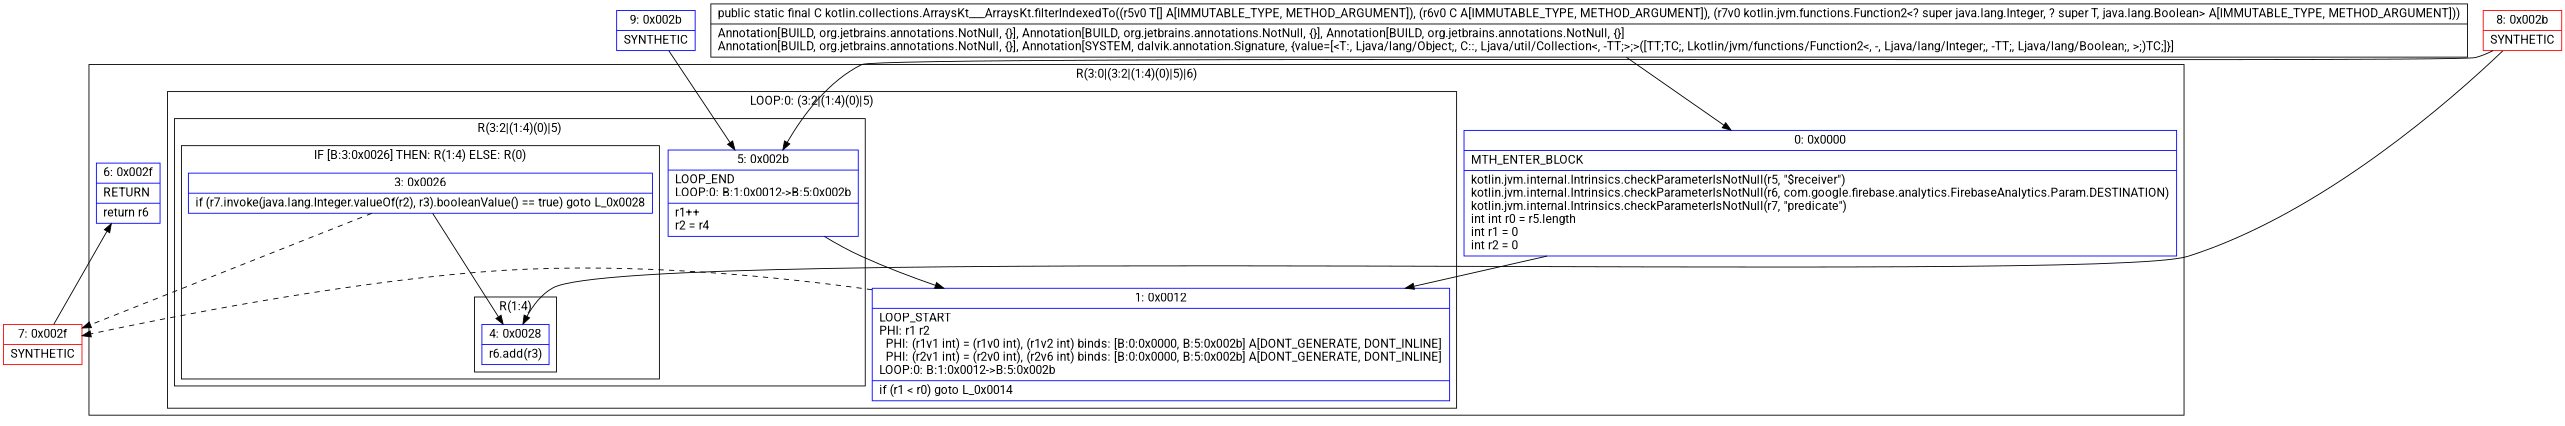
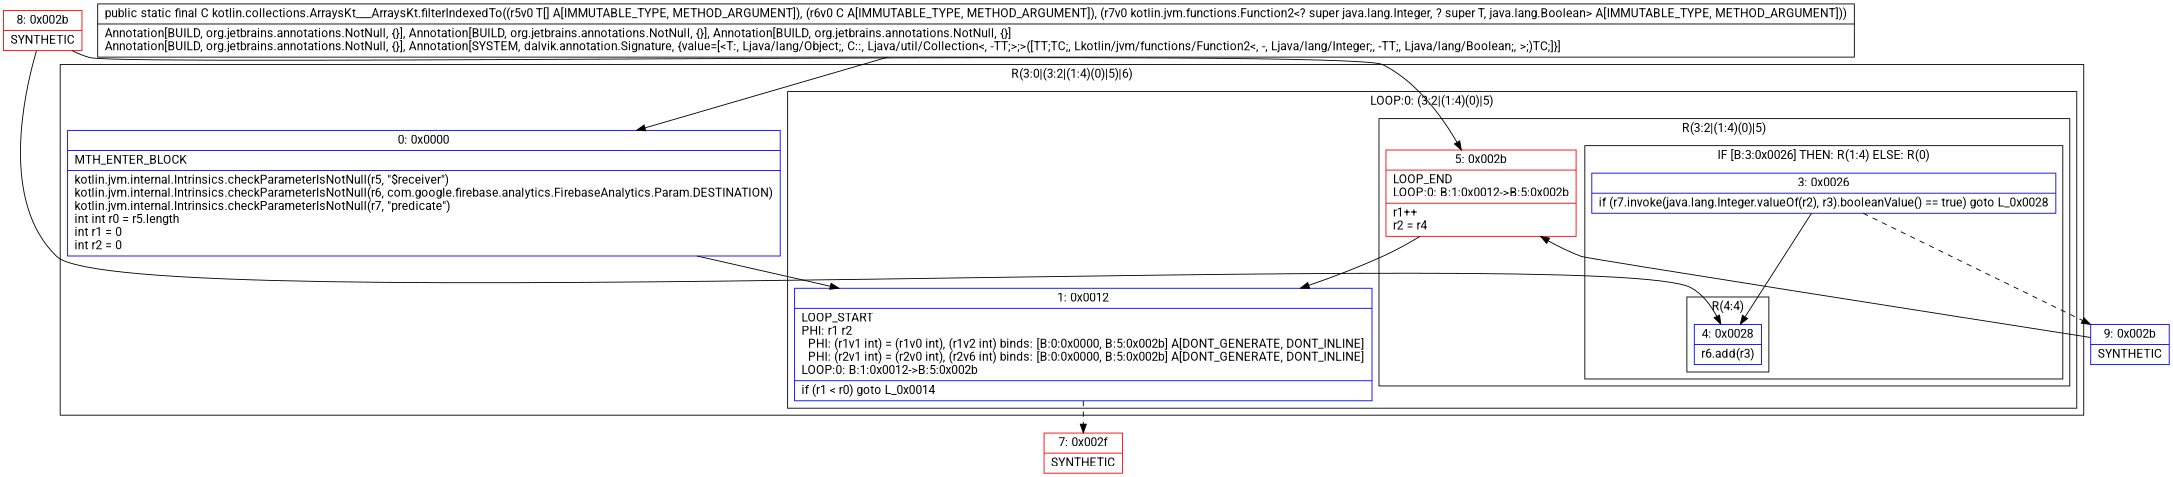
(128, 193) -> none
(763, 193) -> (1481, 193)
(231, 269) -> (1973, 267)
(515, 307) -> (1728, 307)
